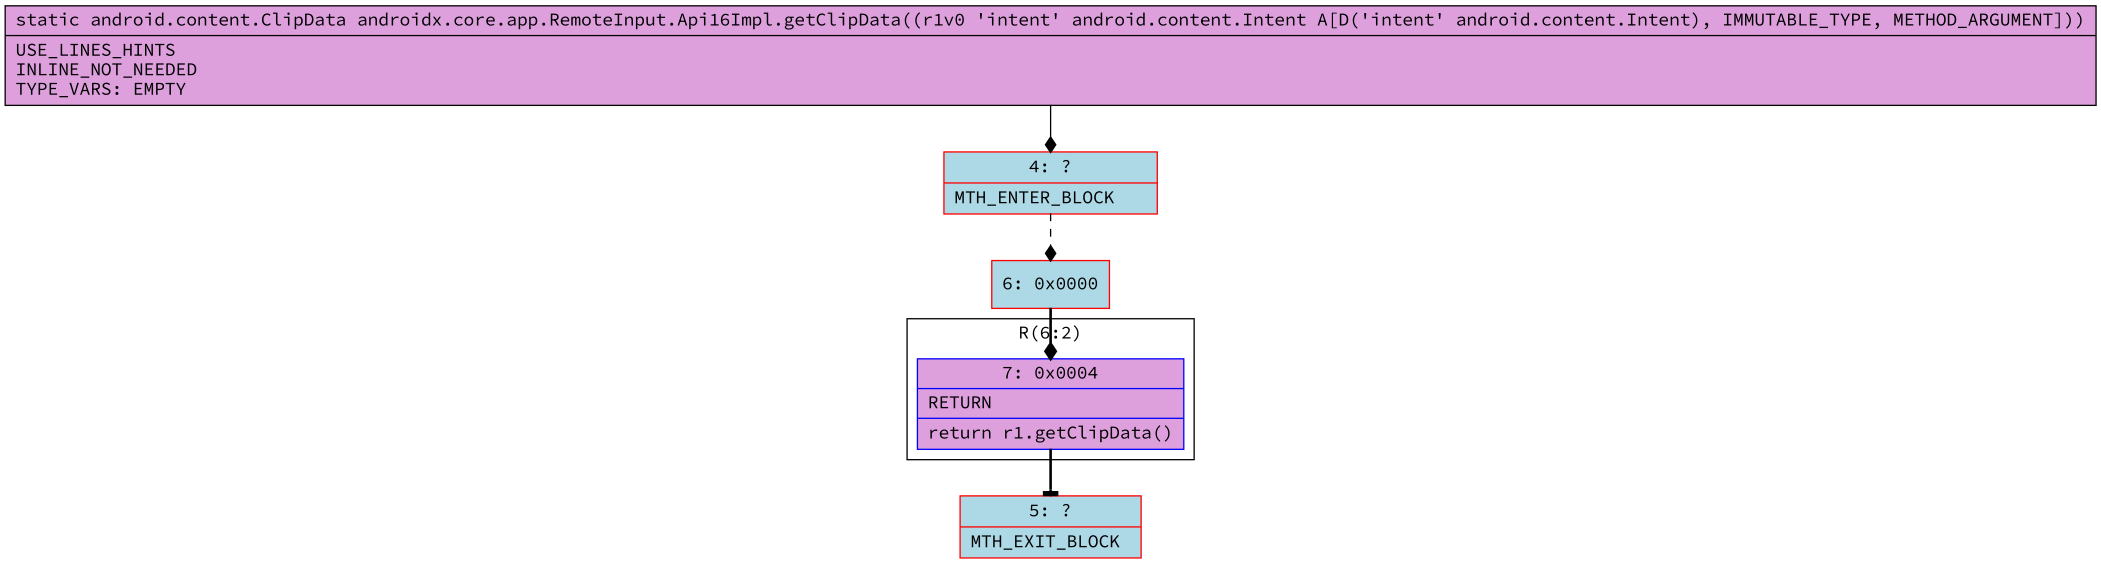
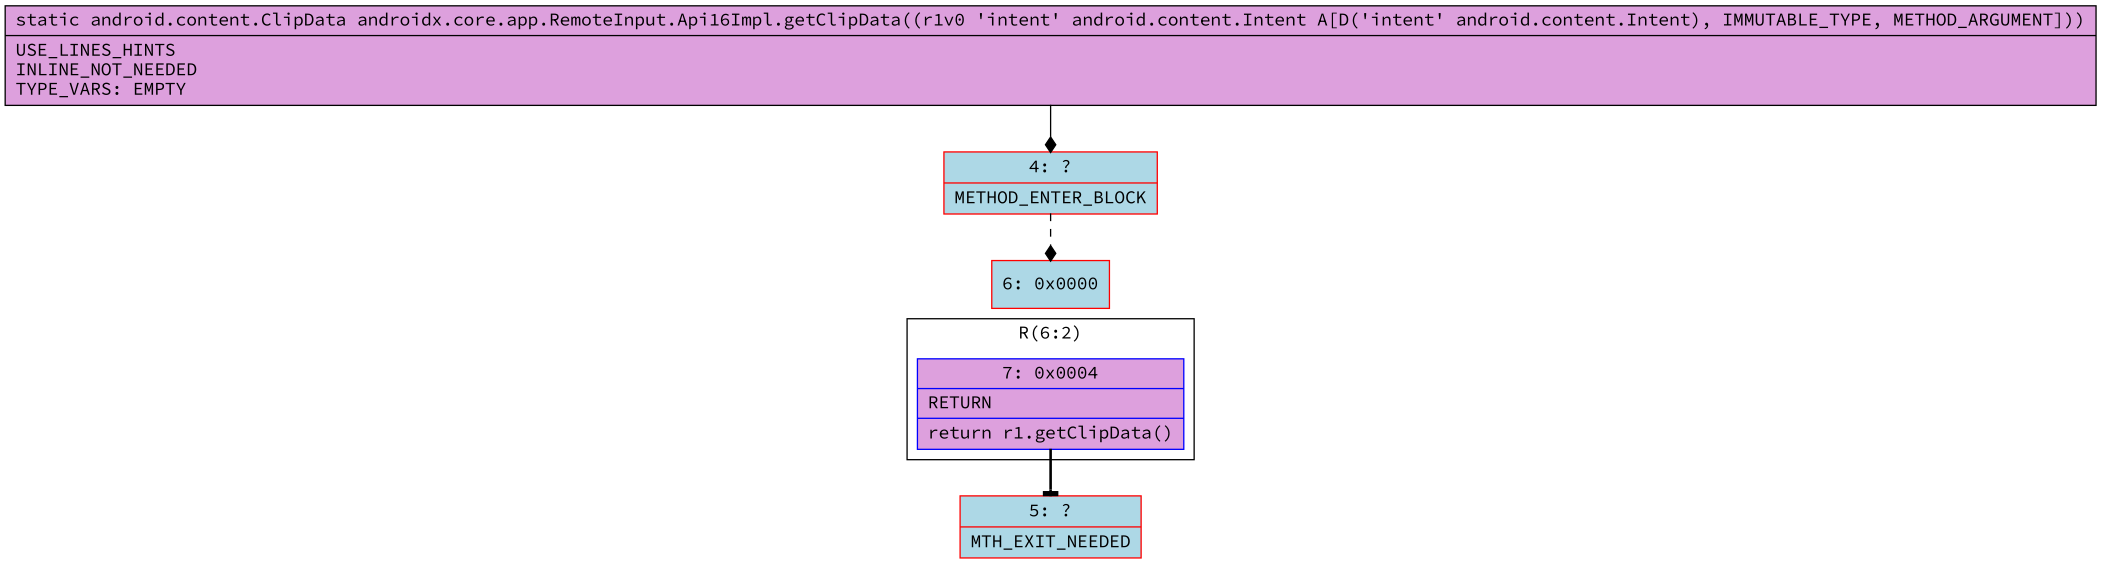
(1034, 198) -> (1051, 198)
(1051, 327) -> none
(1045, 542) -> (1051, 542)
